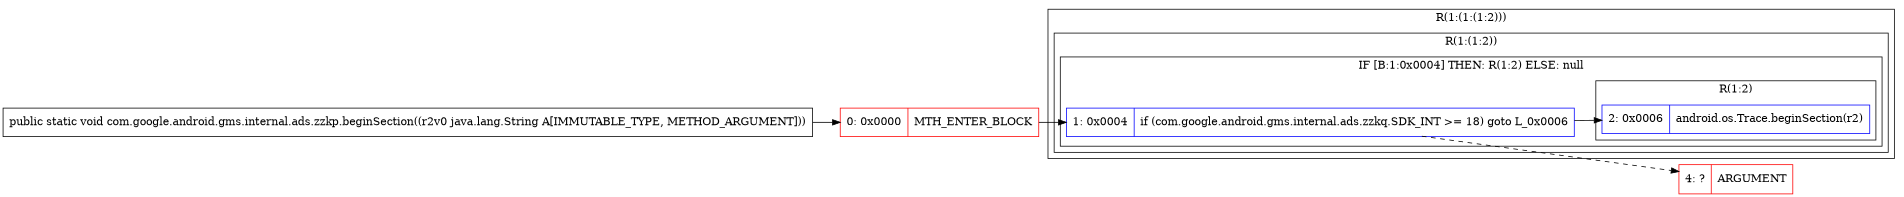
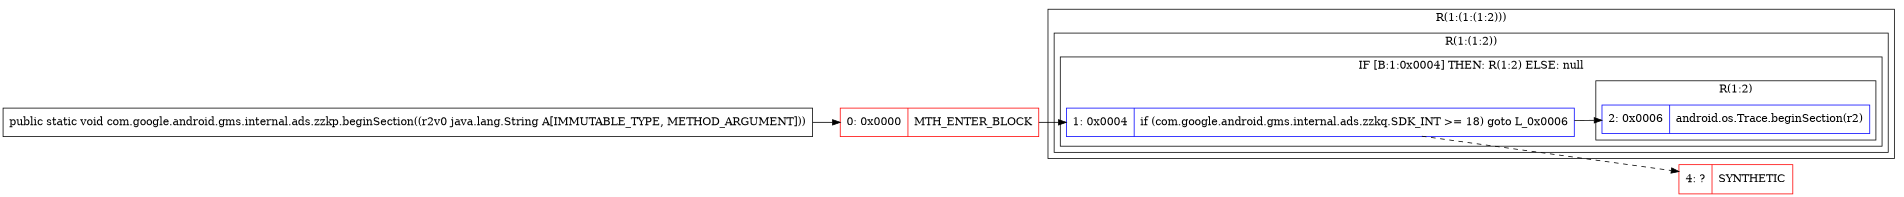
(1752, 179) -> (1752, 179)
